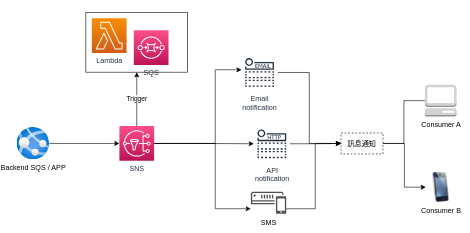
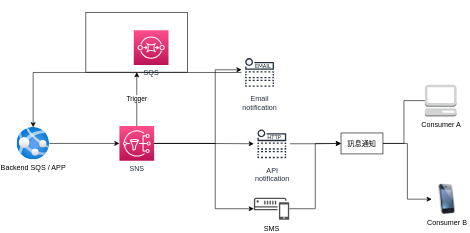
(109, 36) -> none
(309, 92) -> (213, 73)
(362, 144) -> (362, 144)
(441, 188) -> (447, 200)
(269, 203) -> (272, 209)
